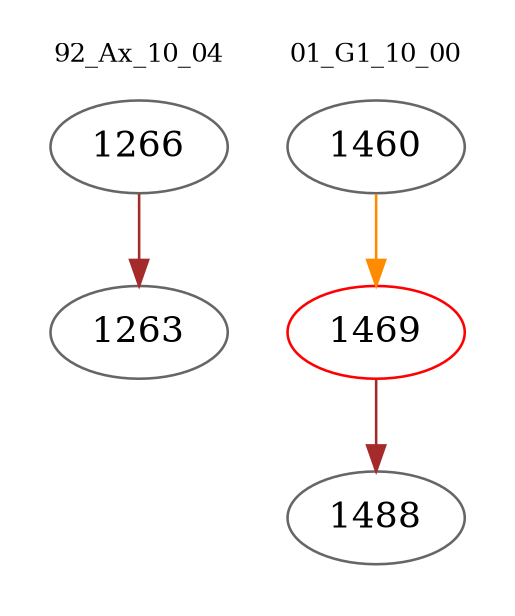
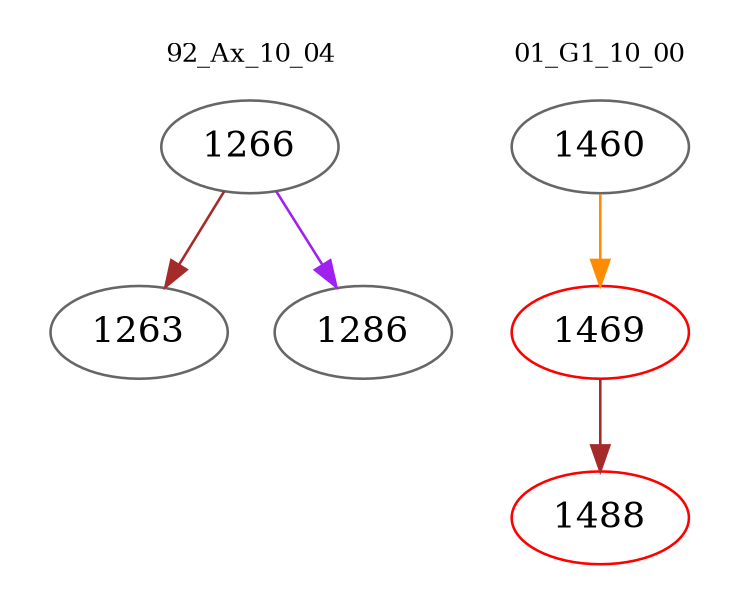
none -> (363, 332)
(376, 518) -> (600, 518)
